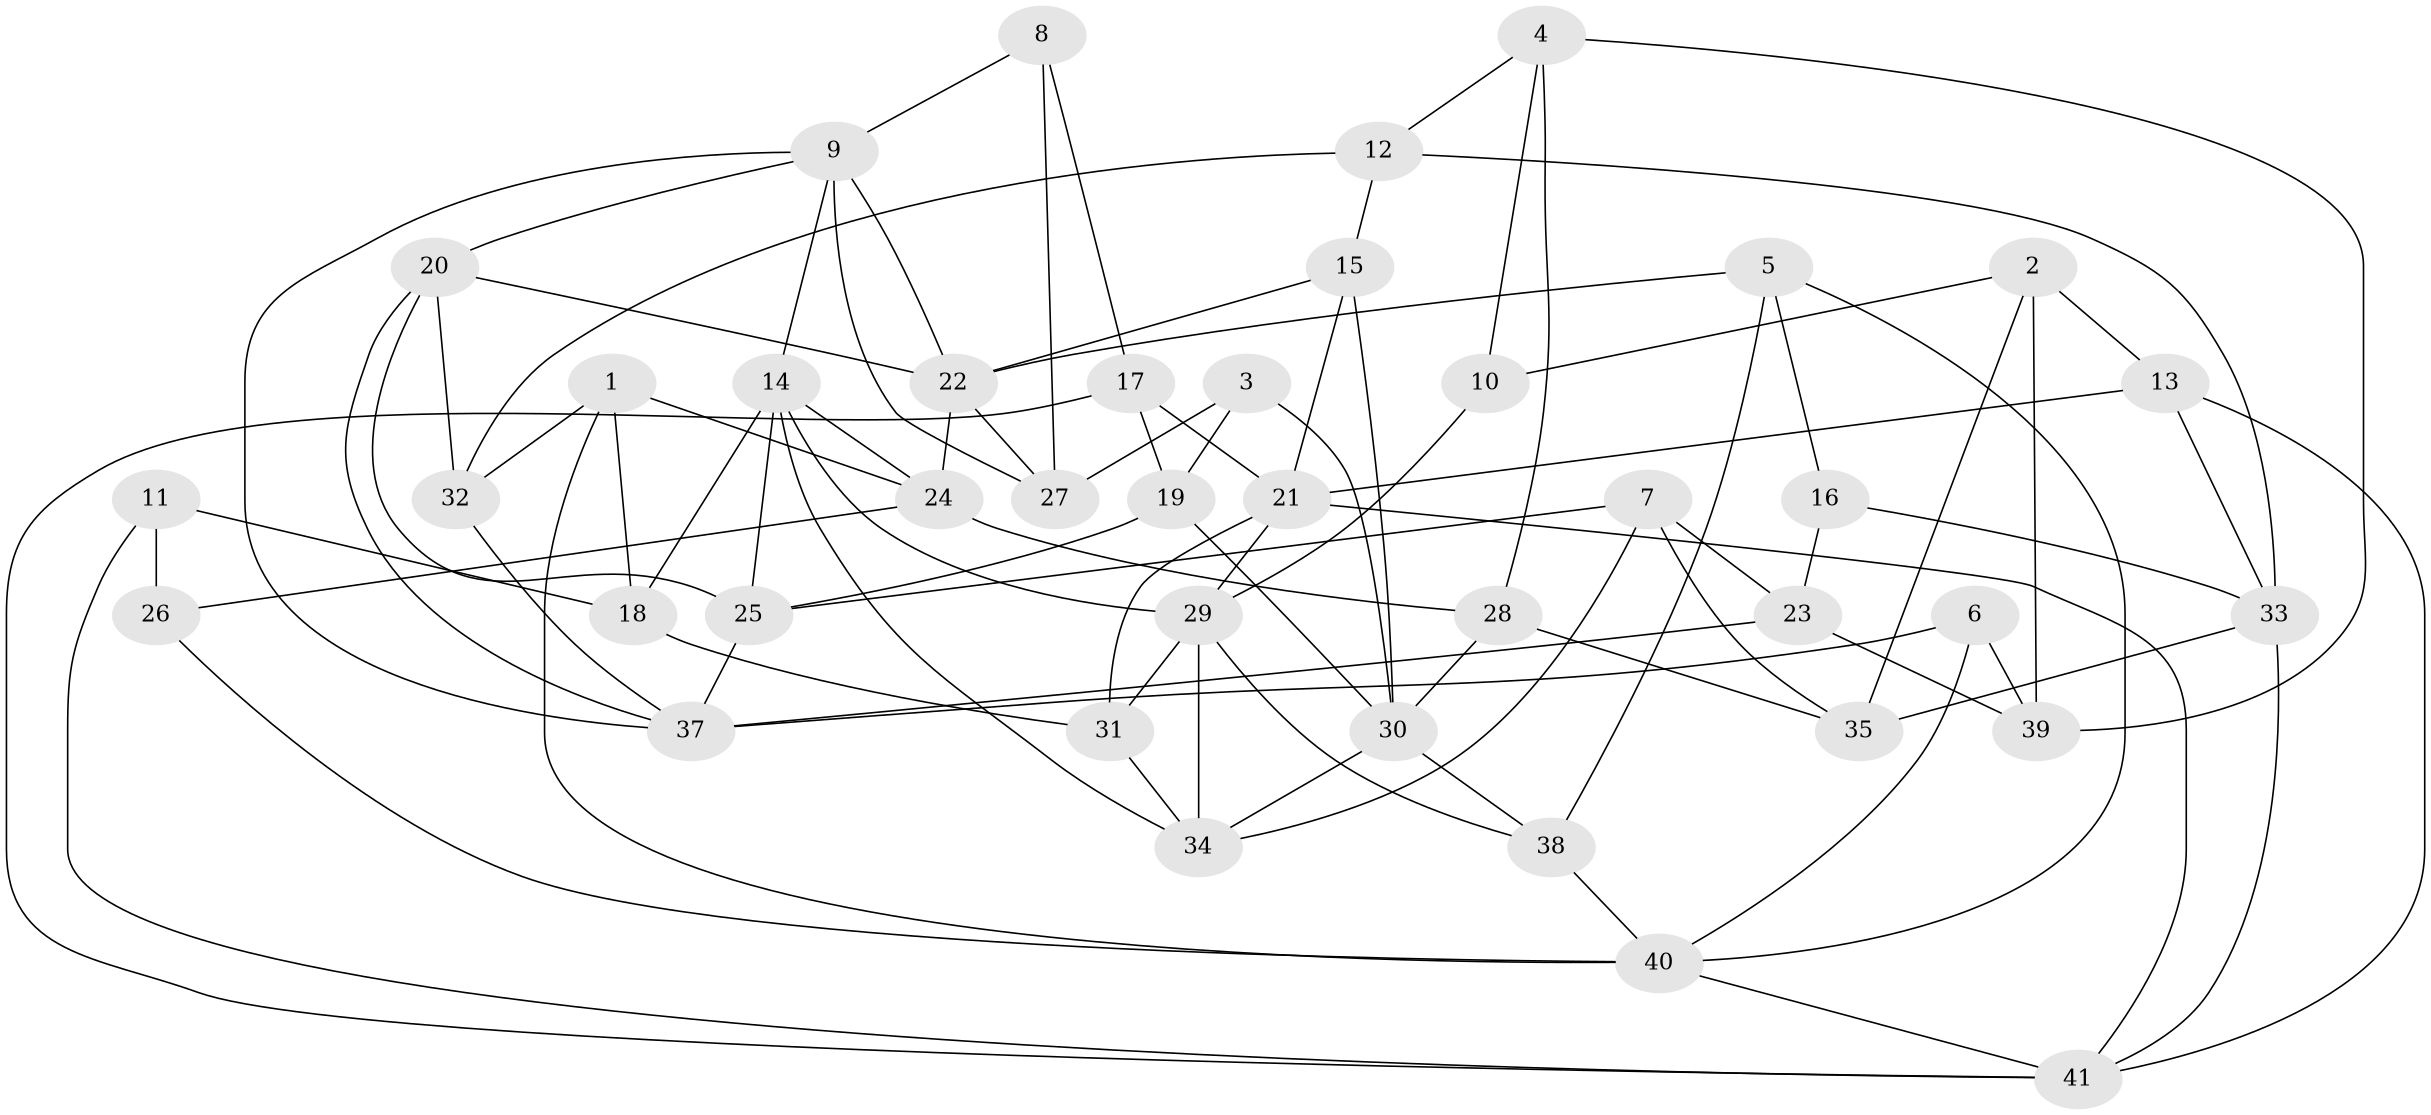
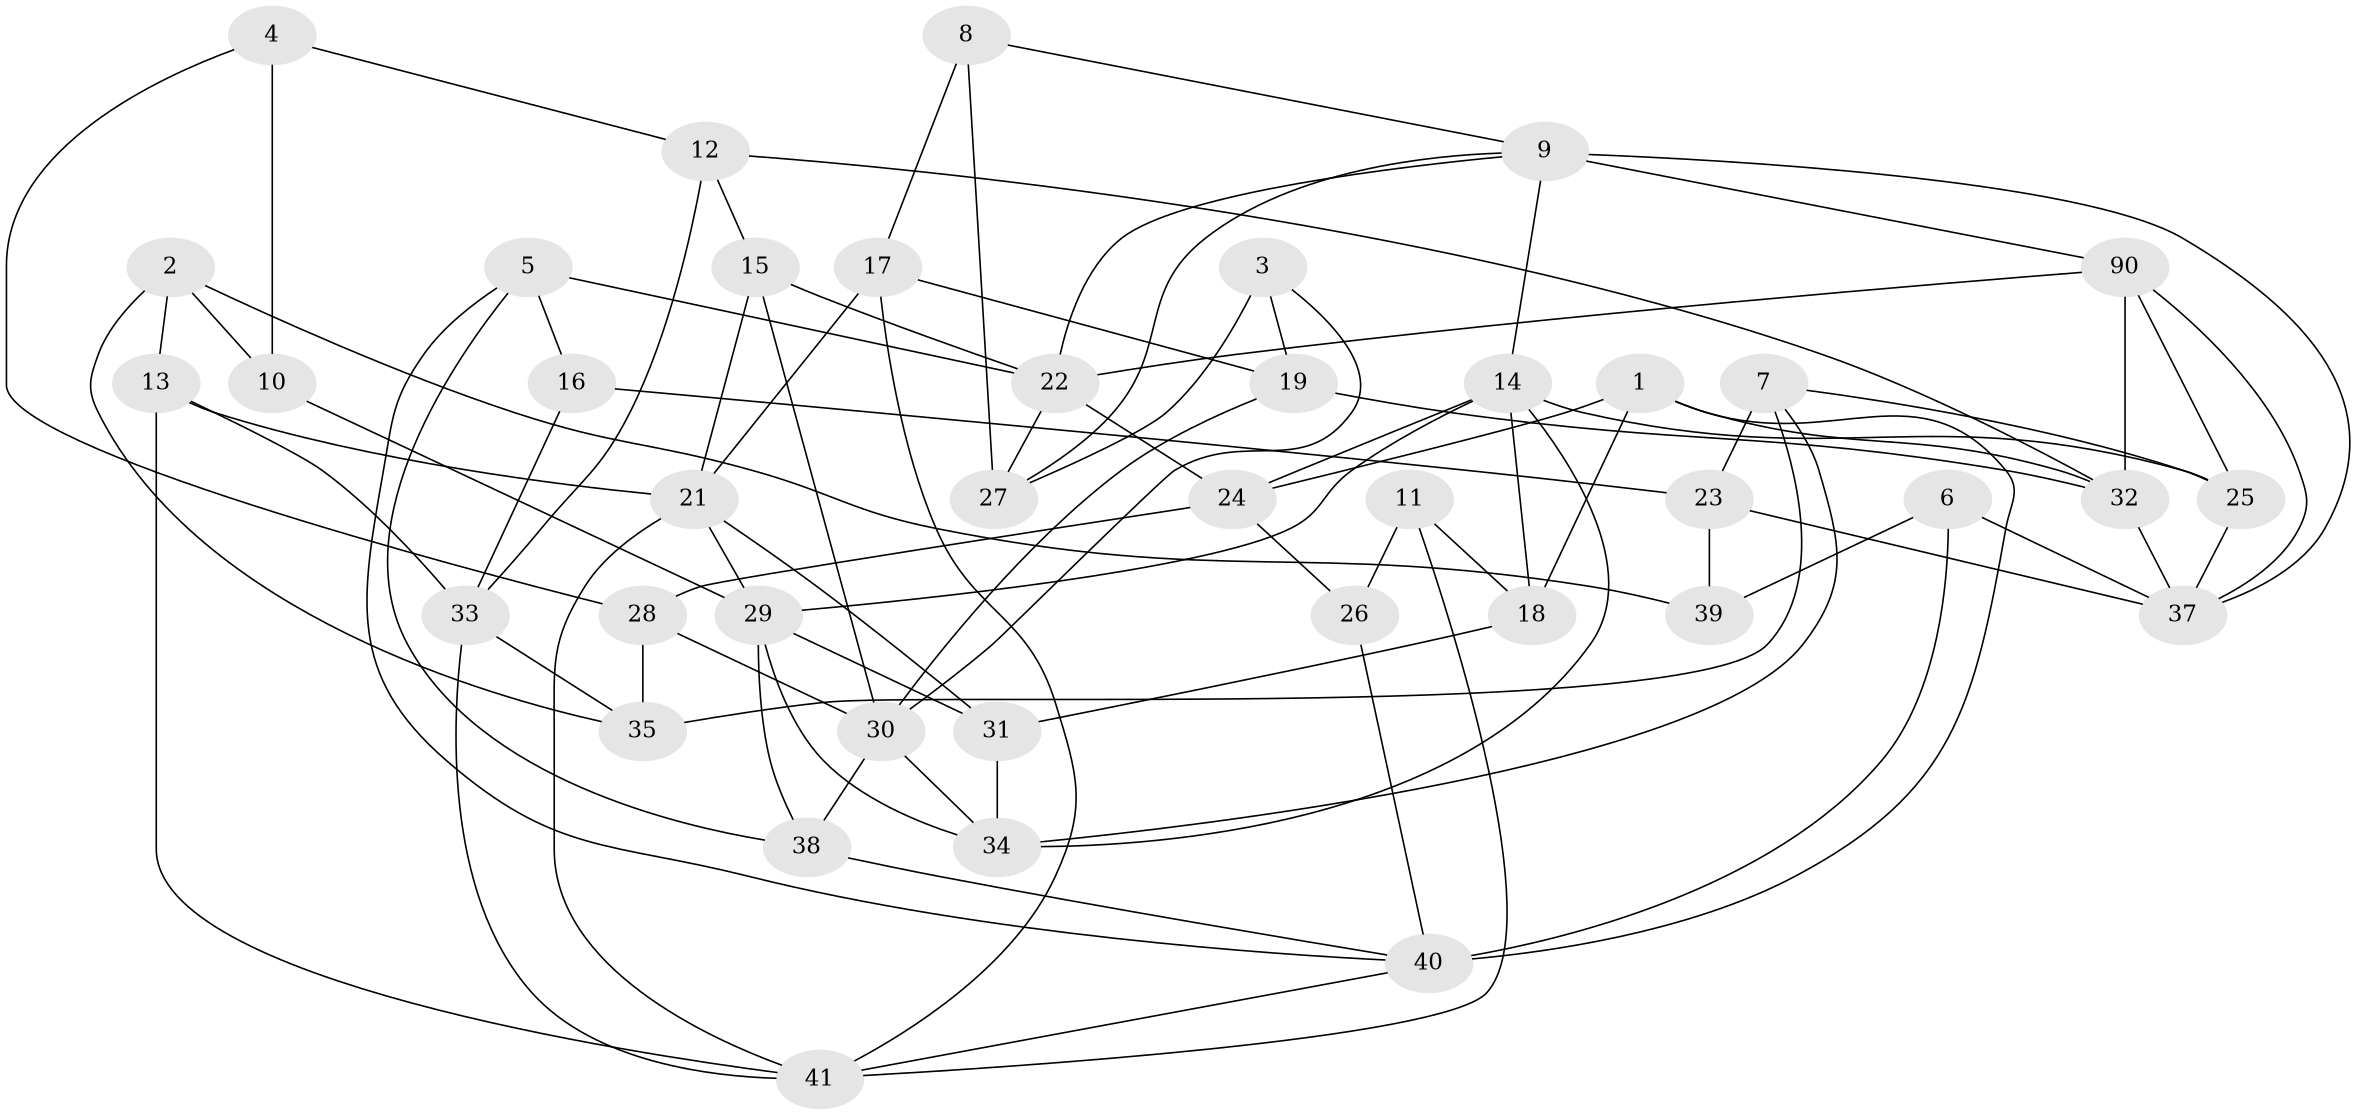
(2313, 194) -> none
(435, 267) -> (2125, 267)
(984, 566) -> (1635, 432)
